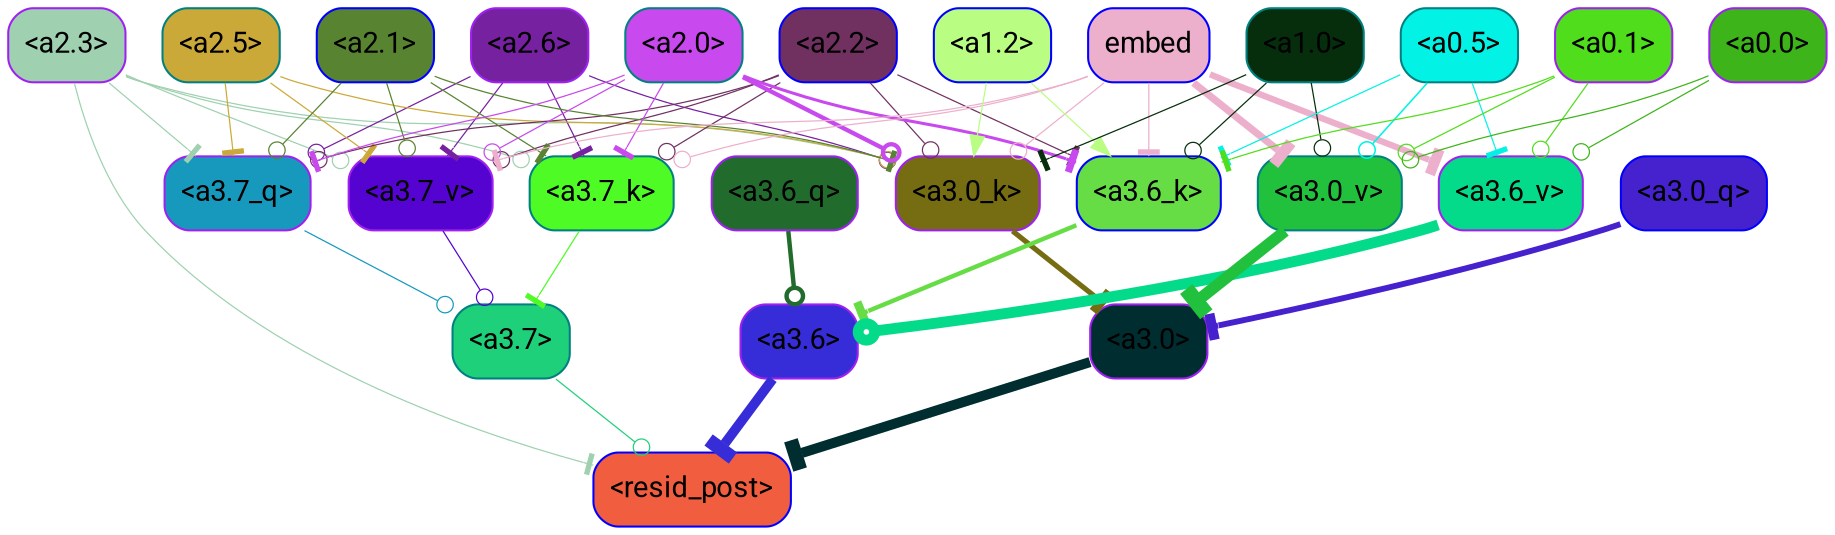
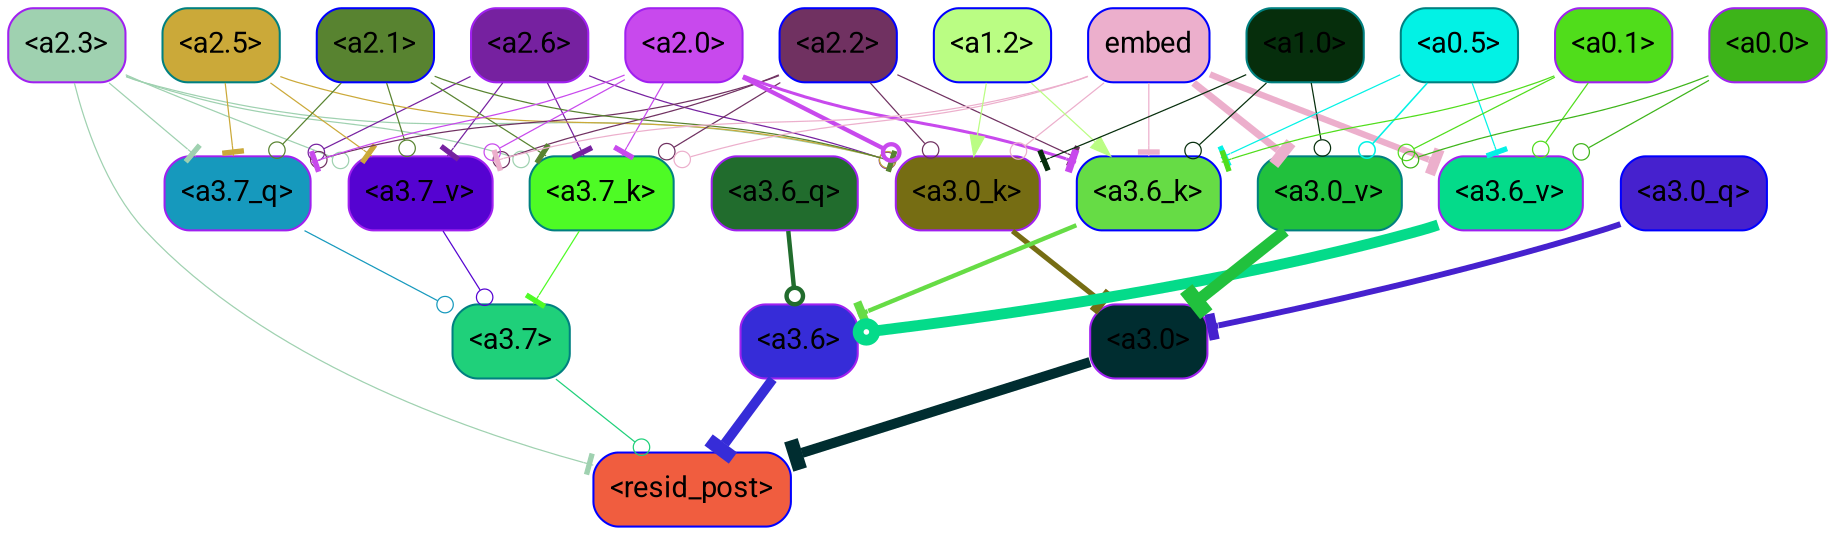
(684, 45) -> (684, 45)
